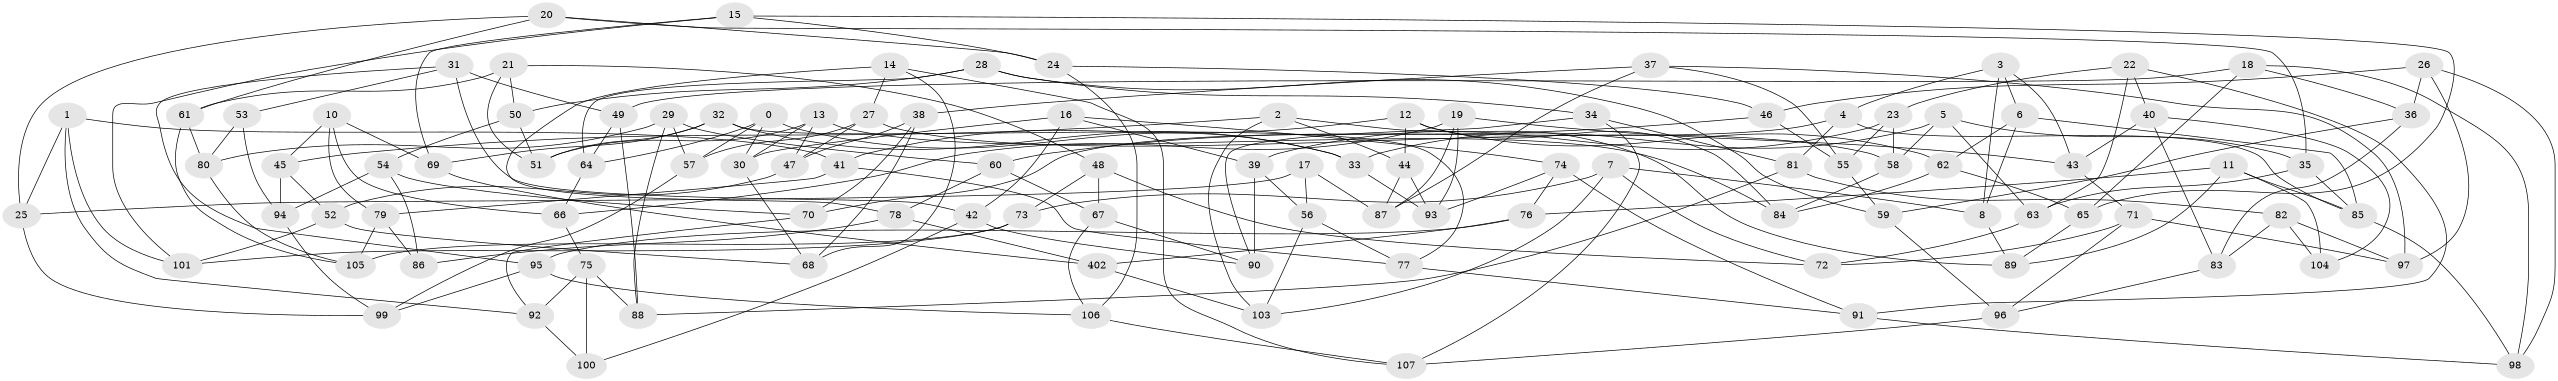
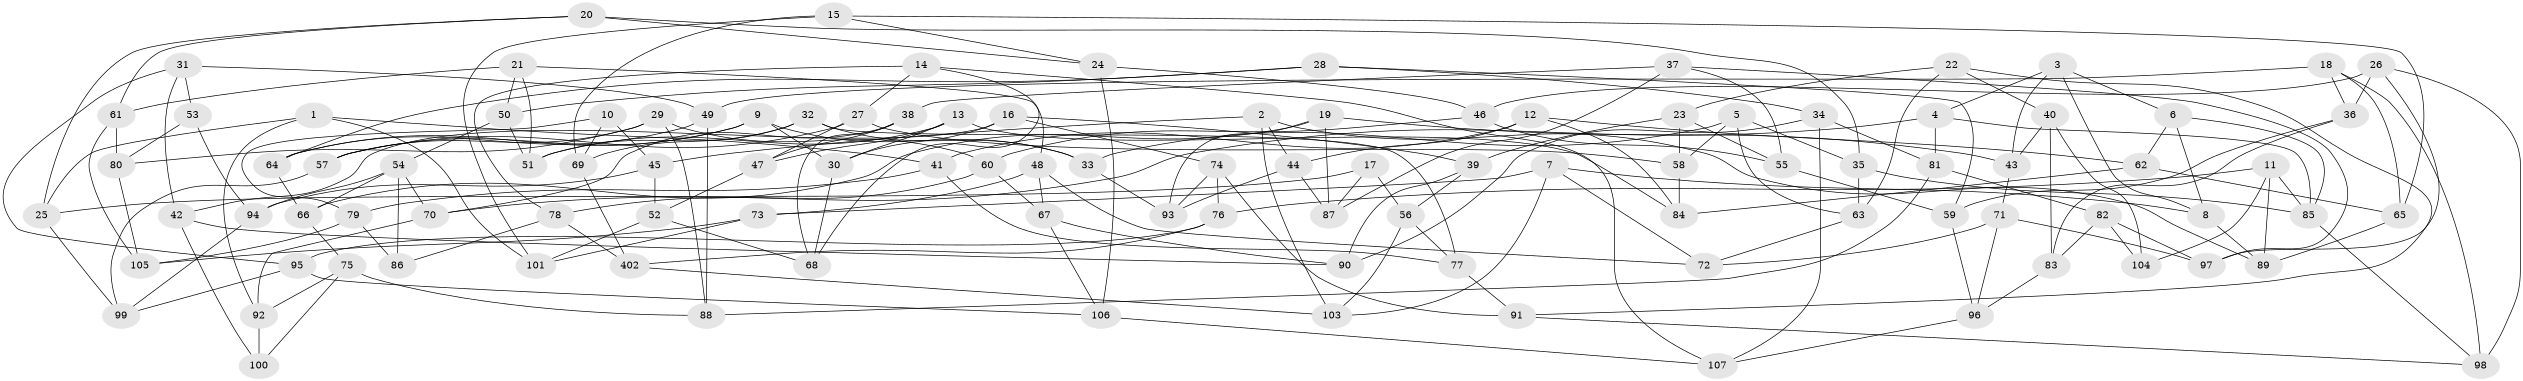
(769, 116) -> (758, 116)
(390, 192) -> (351, 191)
